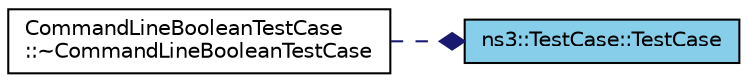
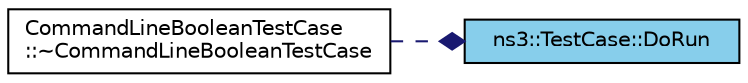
(602, 41) -> (602, 41)
